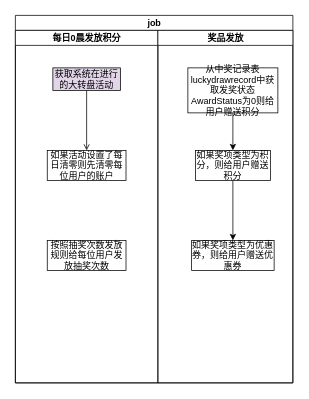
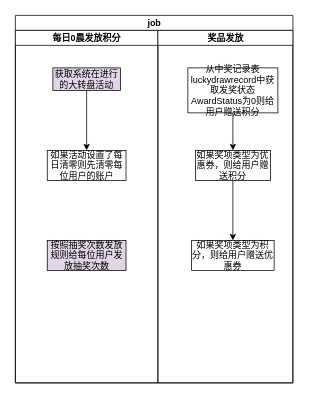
(87, 145) -> (87, 144)
(233, 165) -> (233, 165)
(87, 255) -> (87, 255)
(233, 255) -> (233, 255)
